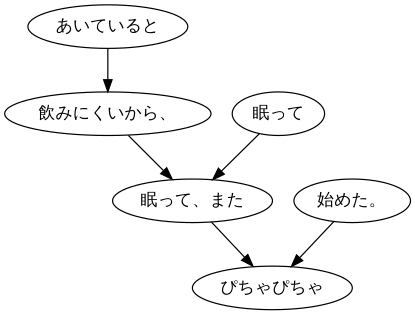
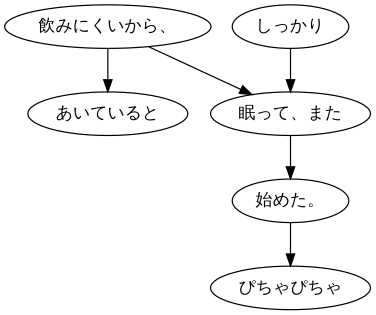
(108, 64) -> (108, 64)
(278, 114) -> (291, 27)
(228, 240) -> (291, 151)
